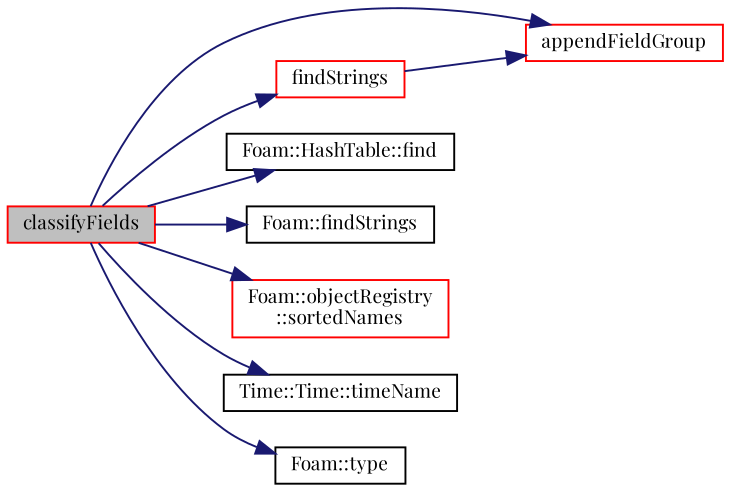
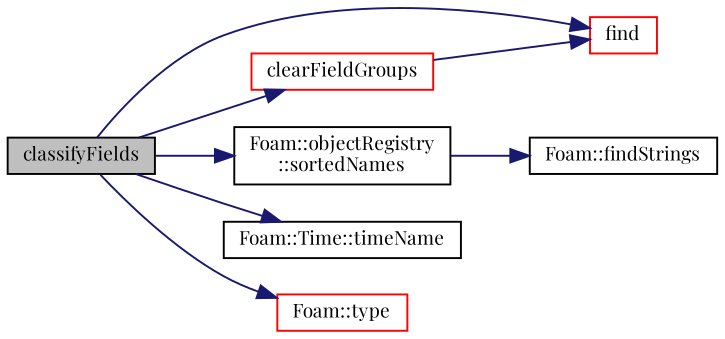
(624, 43) -> (623, 35)
(340, 79) -> (342, 72)
(340, 152) -> none
(81, 225) -> (81, 156)
(191, 225) -> (480, 156)
(340, 309) -> (342, 156)
(340, 393) -> (342, 240)
(340, 466) -> (342, 313)
